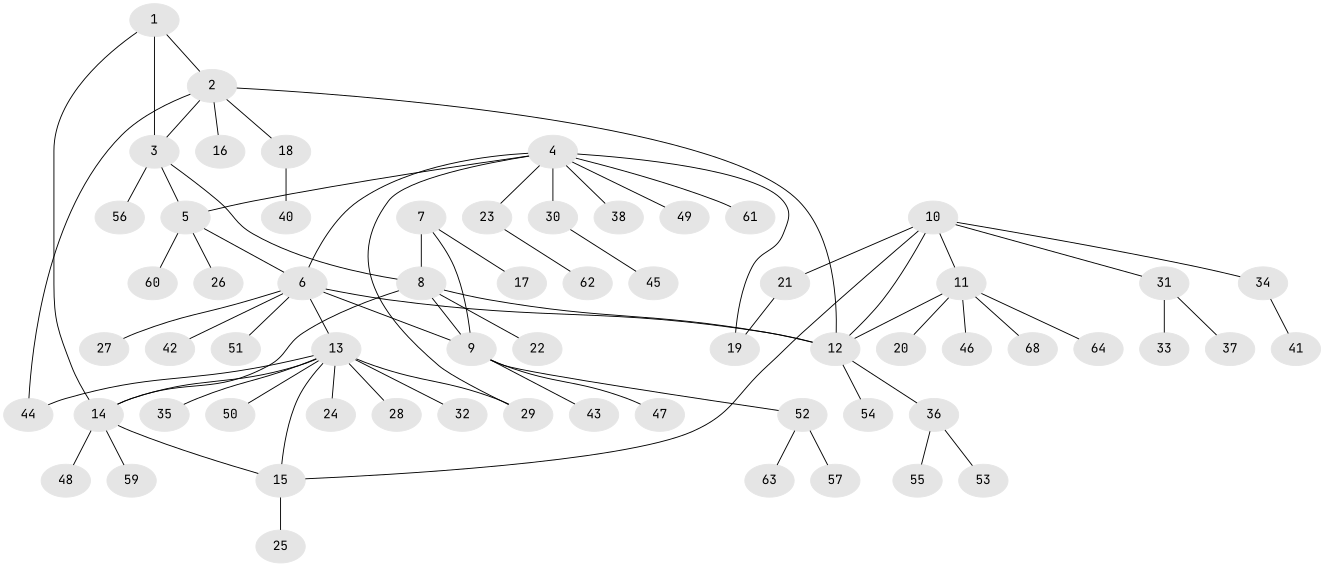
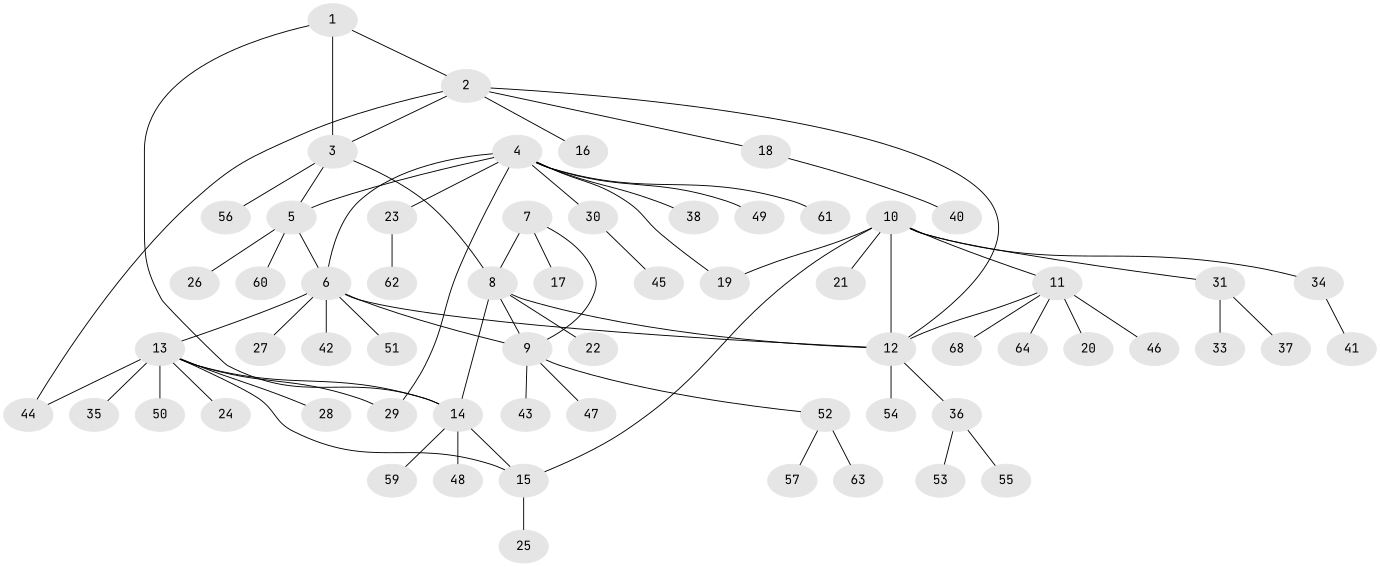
(760, 316) -> (808, 251)
(462, 415) -> none
